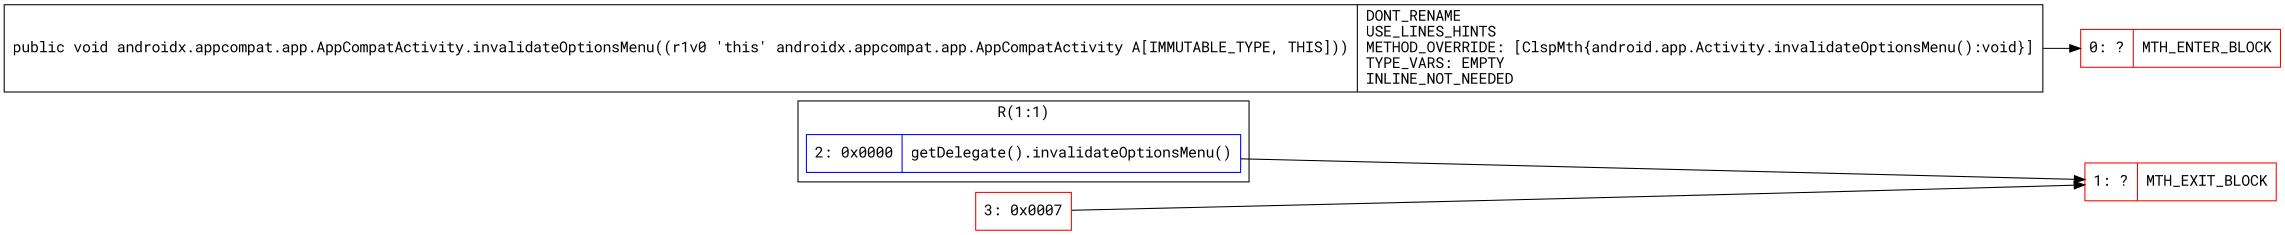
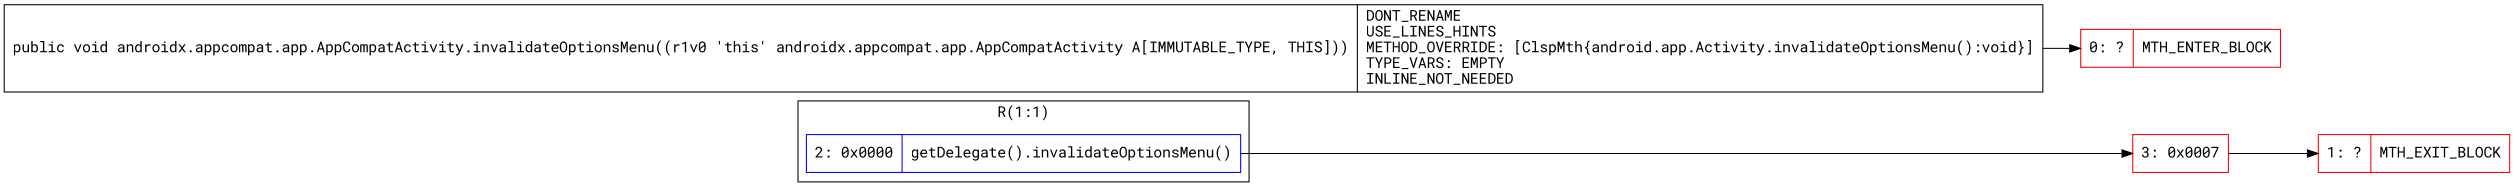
(1658, 169) -> (1681, 154)
